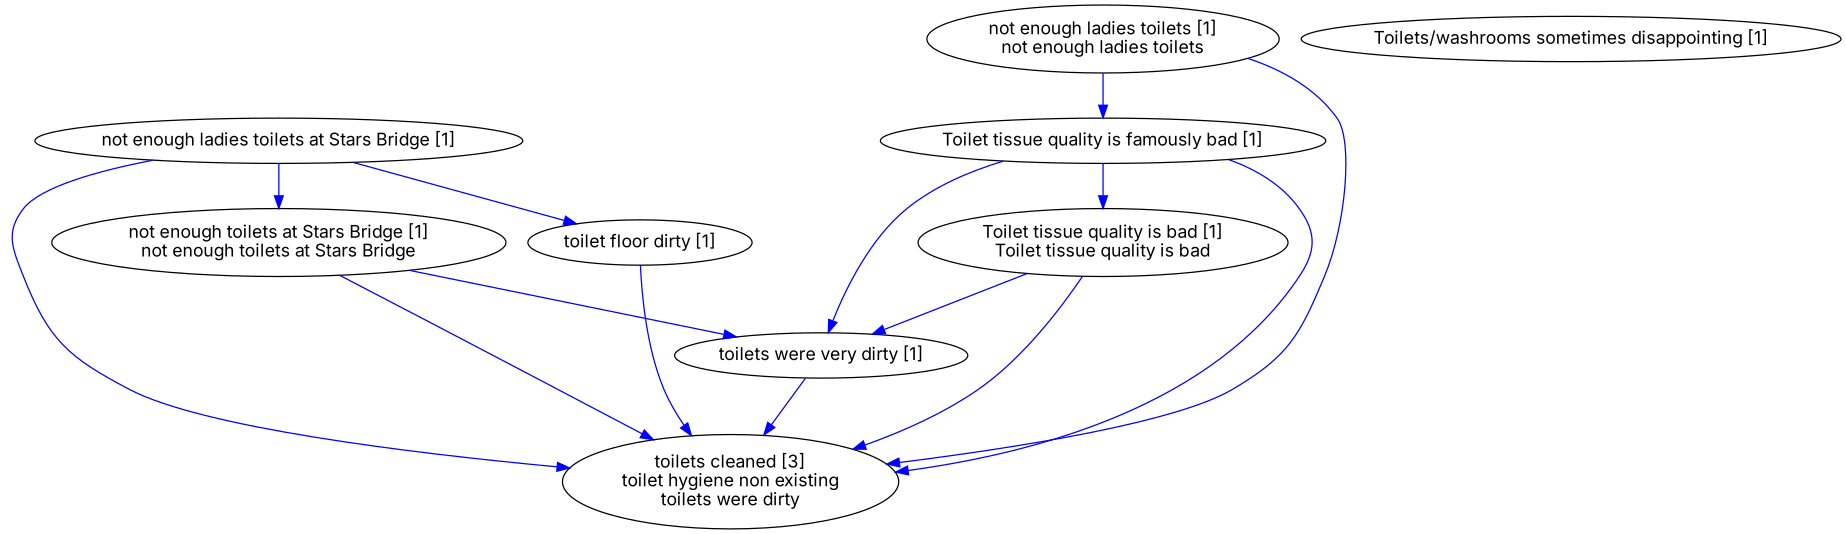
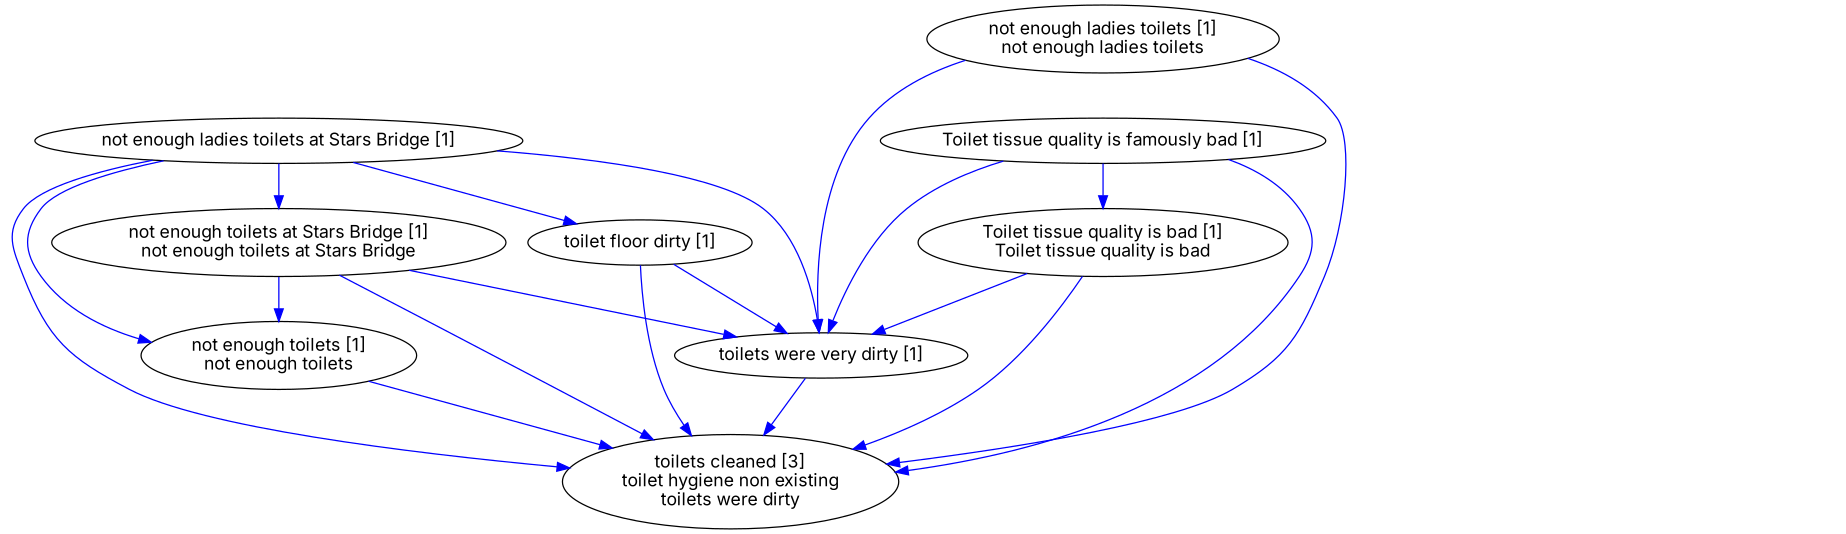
(1571, 39) -> none
(1103, 89) -> (843, 160)
none -> (695, 180)
none -> (725, 296)
none -> (279, 355)
